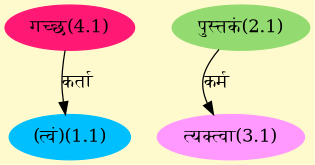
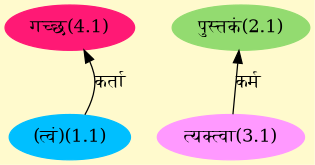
(204, 75) -> (235, 89)
(62, 76) -> (94, 89)
